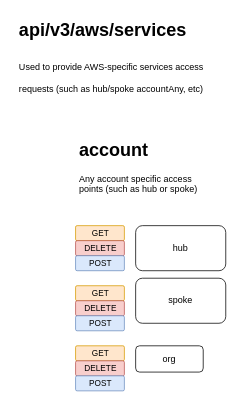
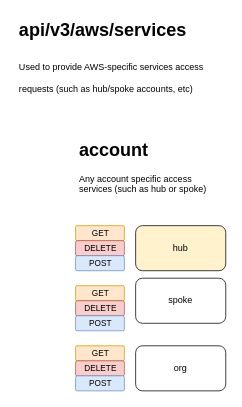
(117, 24) -> (117, 24)
(147, 144) -> (147, 144)
(180, 248) -> (180, 248)
(169, 359) -> (180, 368)
